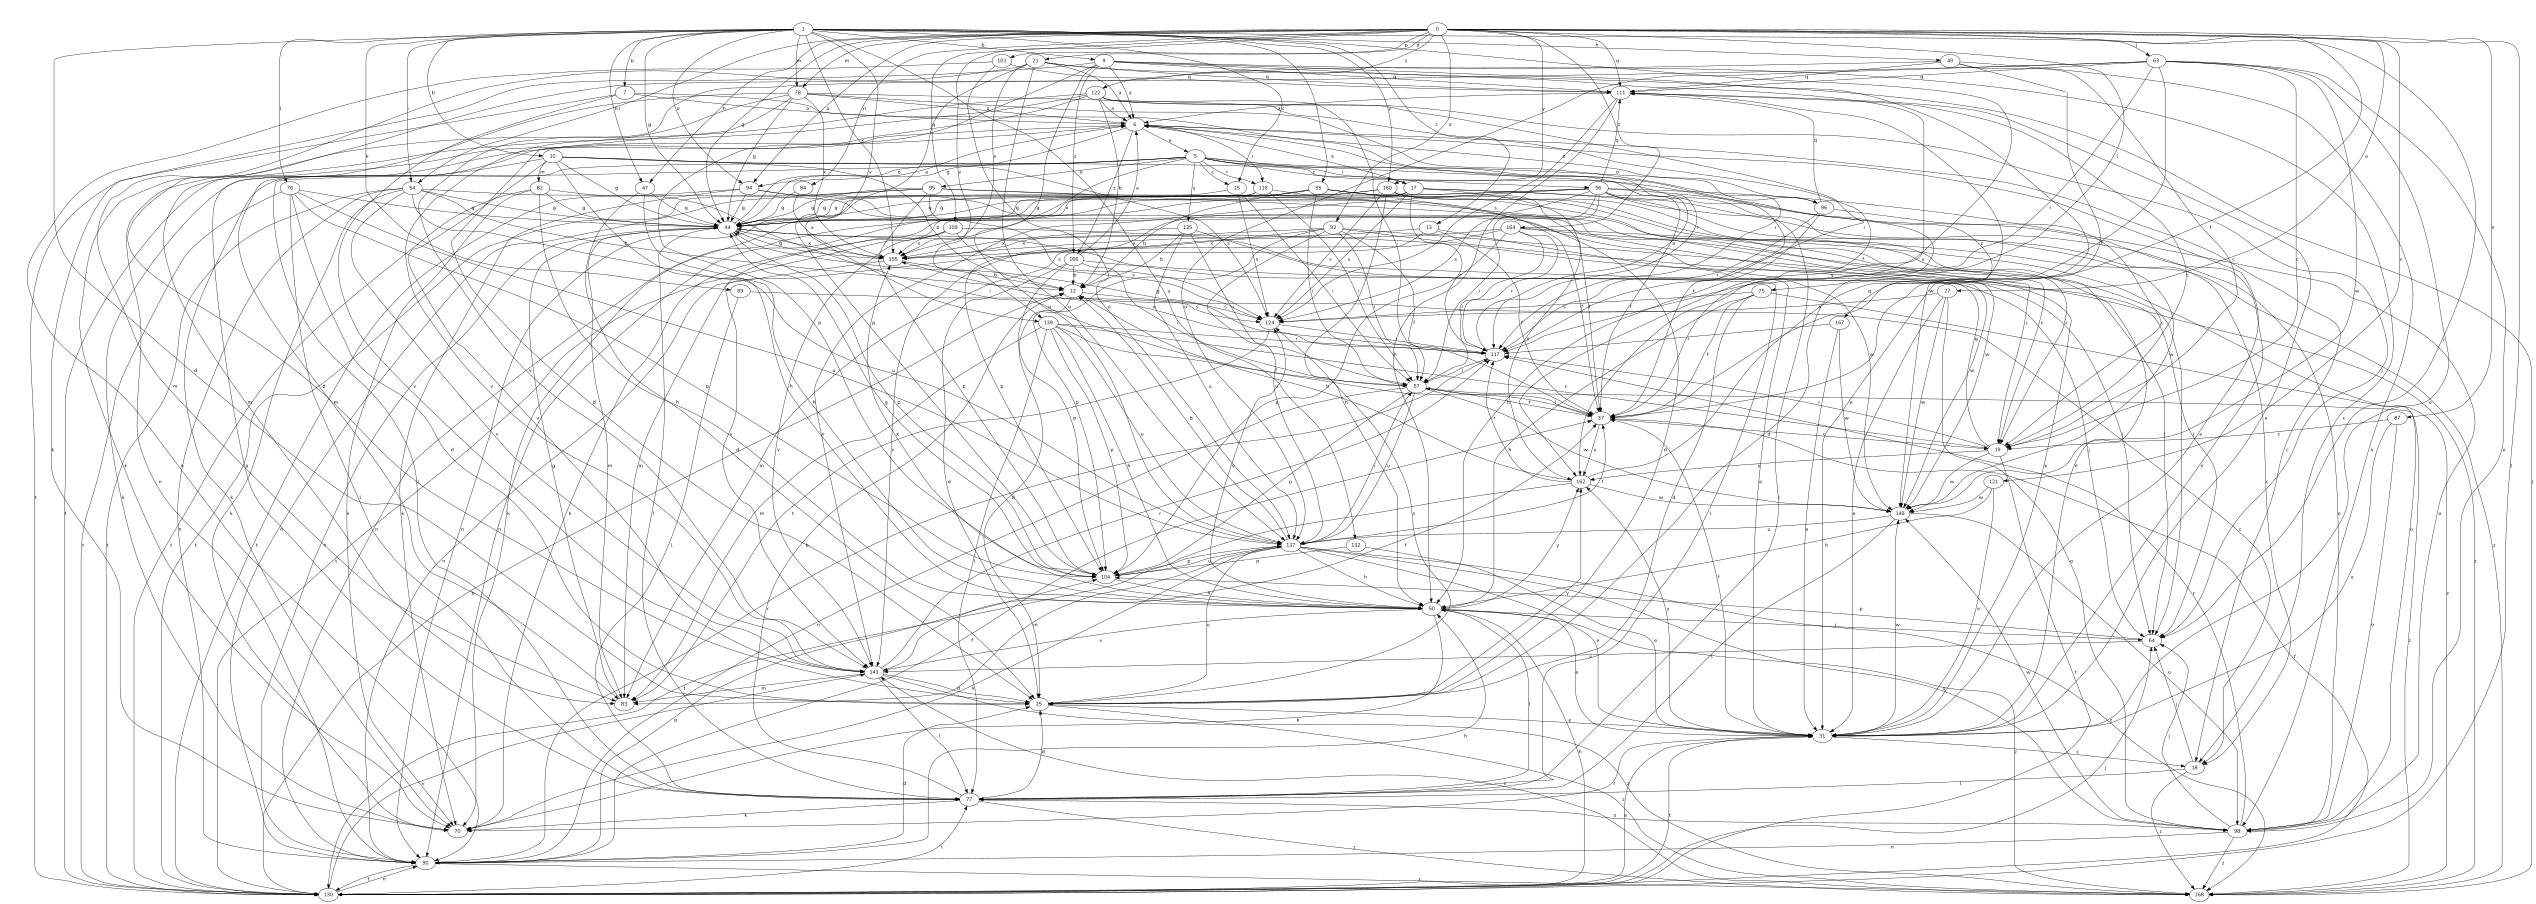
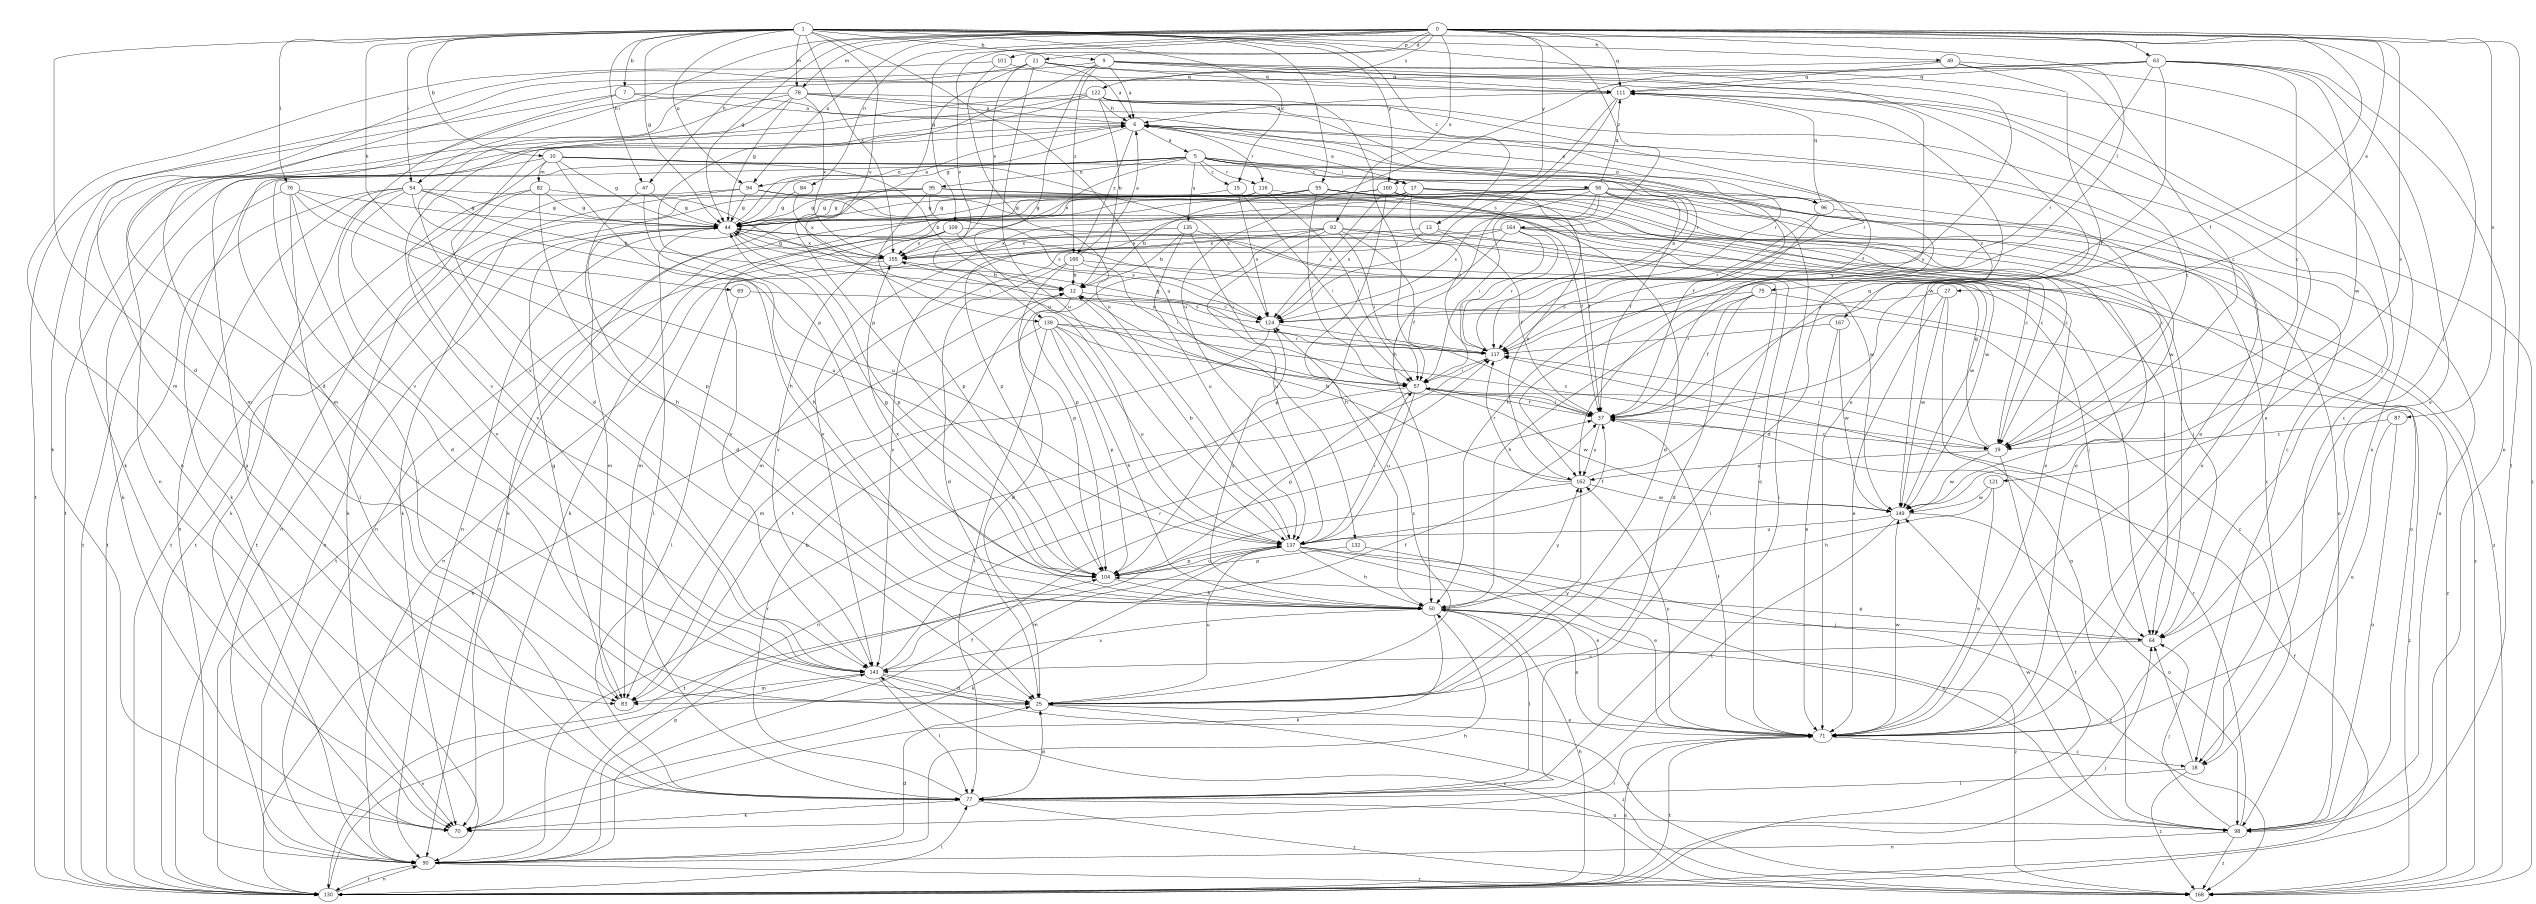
(1113, 109) -> (1113, 109)
(1822, 736) -> (1822, 736)
